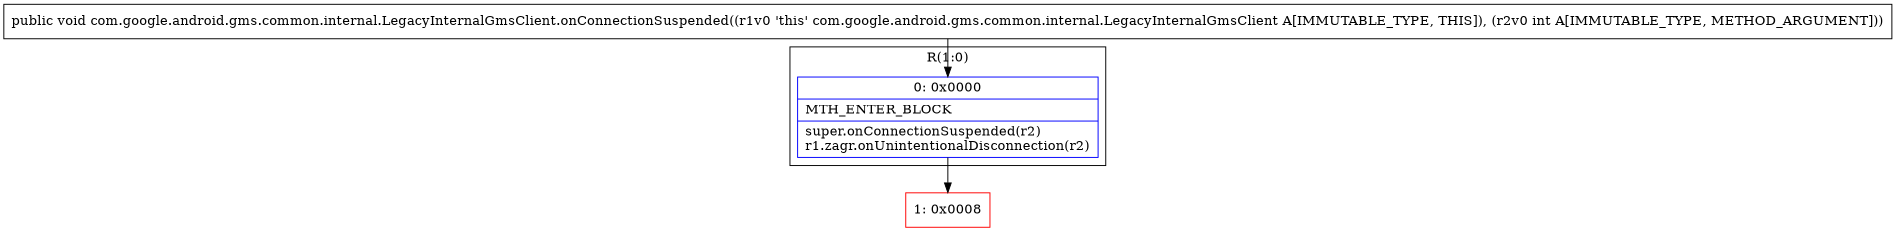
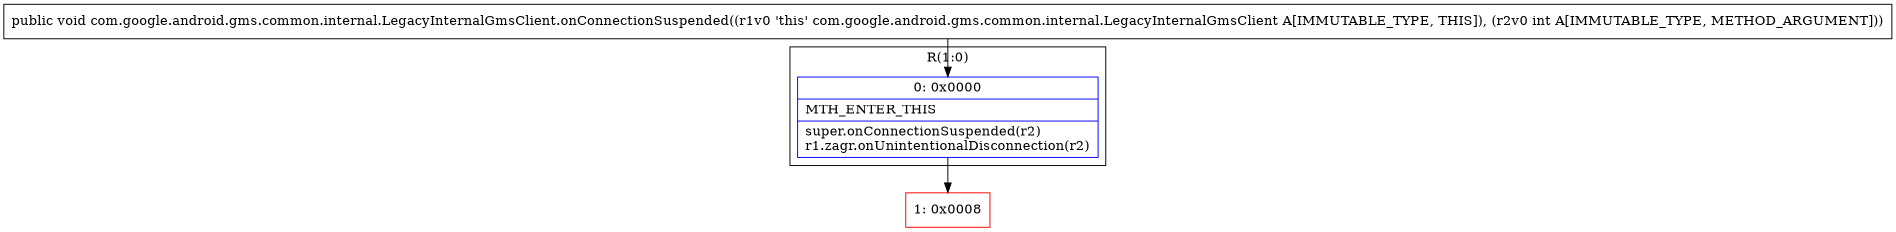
(879, 110) -> (871, 110)
